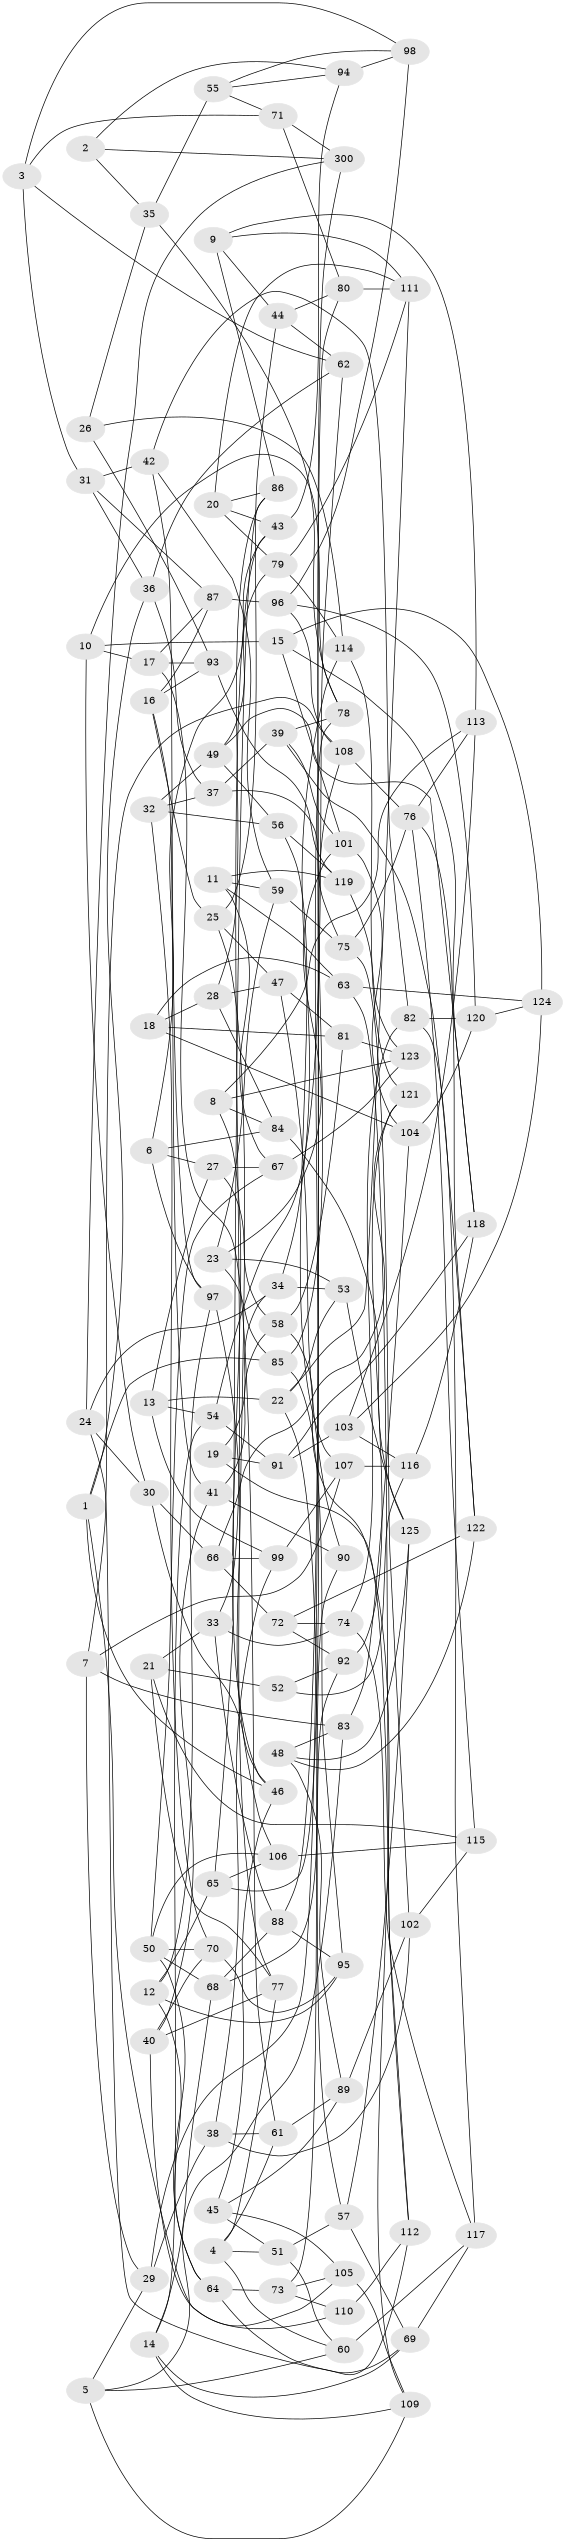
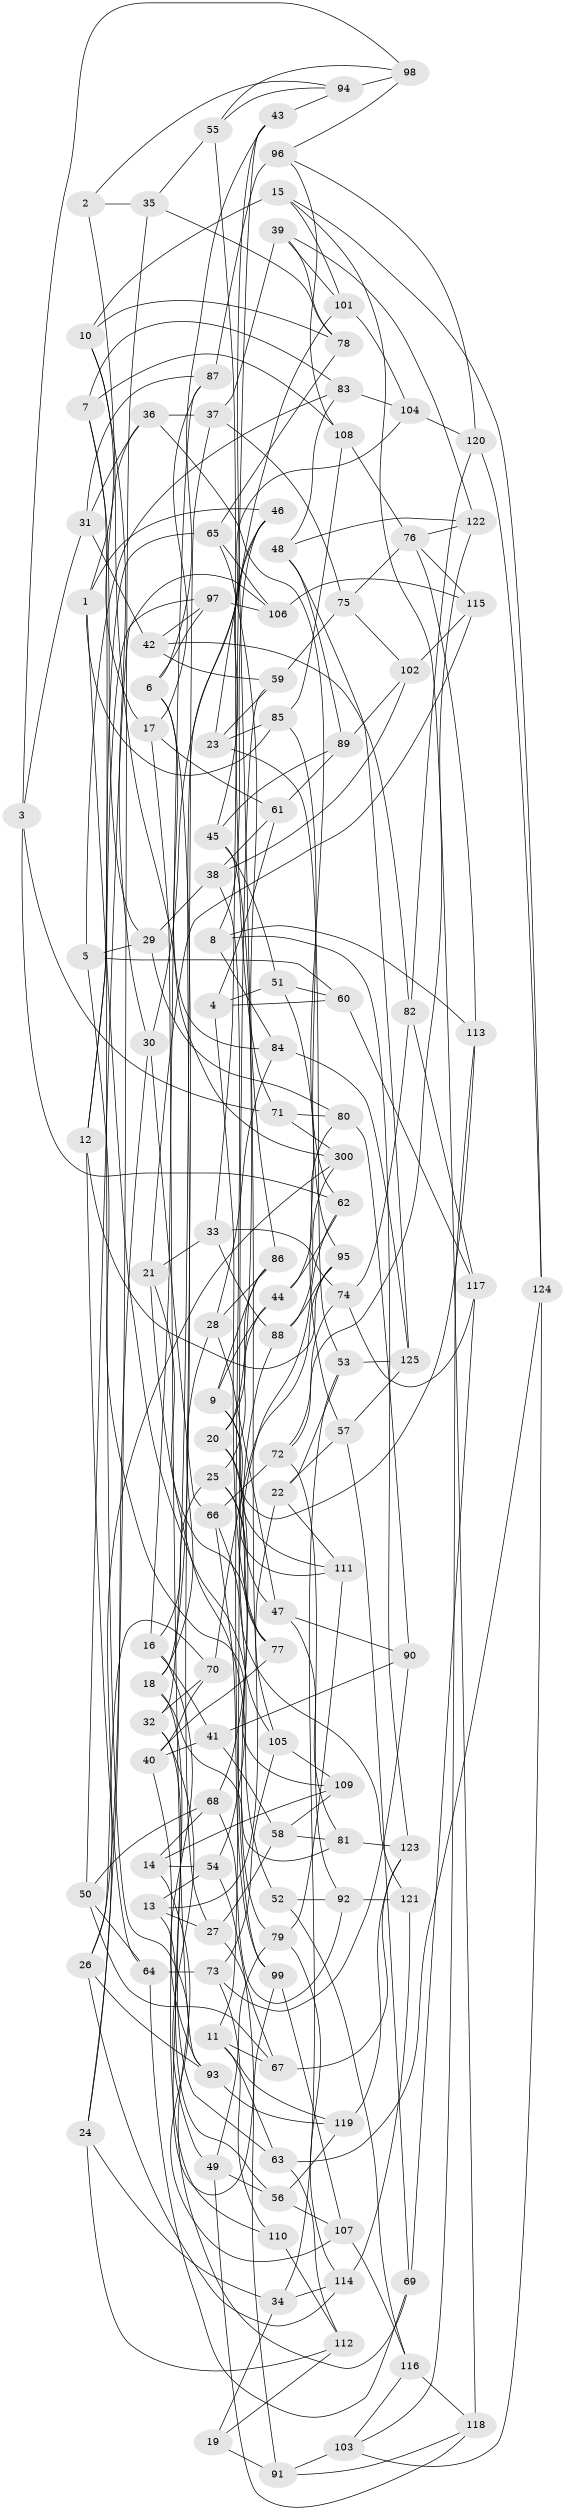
(377, 289) -> (385, 1332)
(181, 1949) -> (112, 1746)
